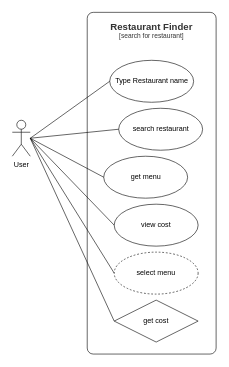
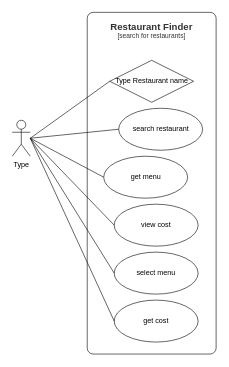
(152, 29) -> (152, 29)
(152, 81) -> (152, 81)
(22, 165) -> (22, 165)
(156, 273) -> (156, 273)
(156, 321) -> (156, 321)
